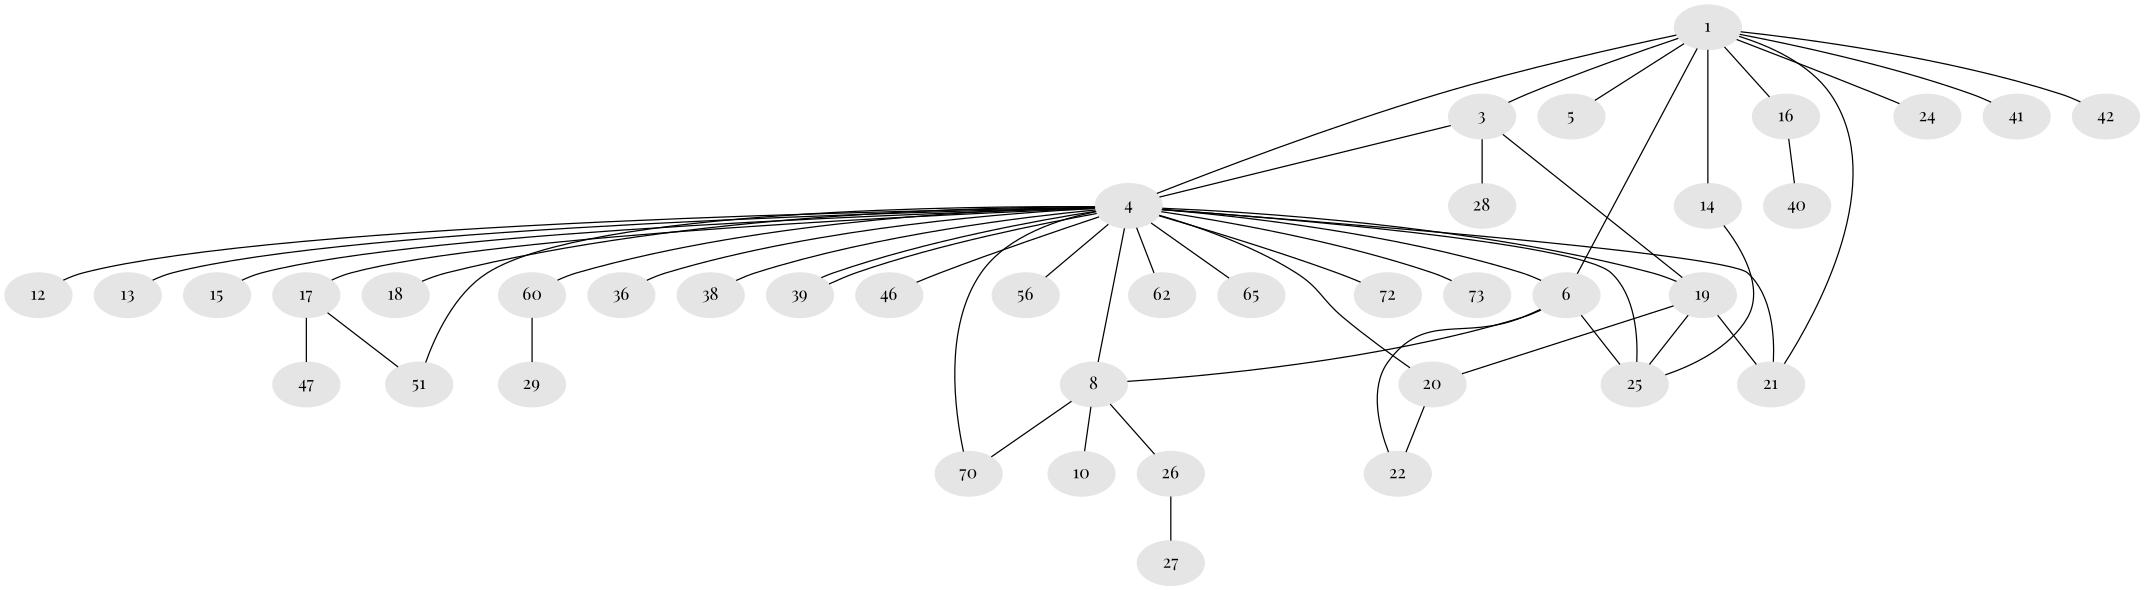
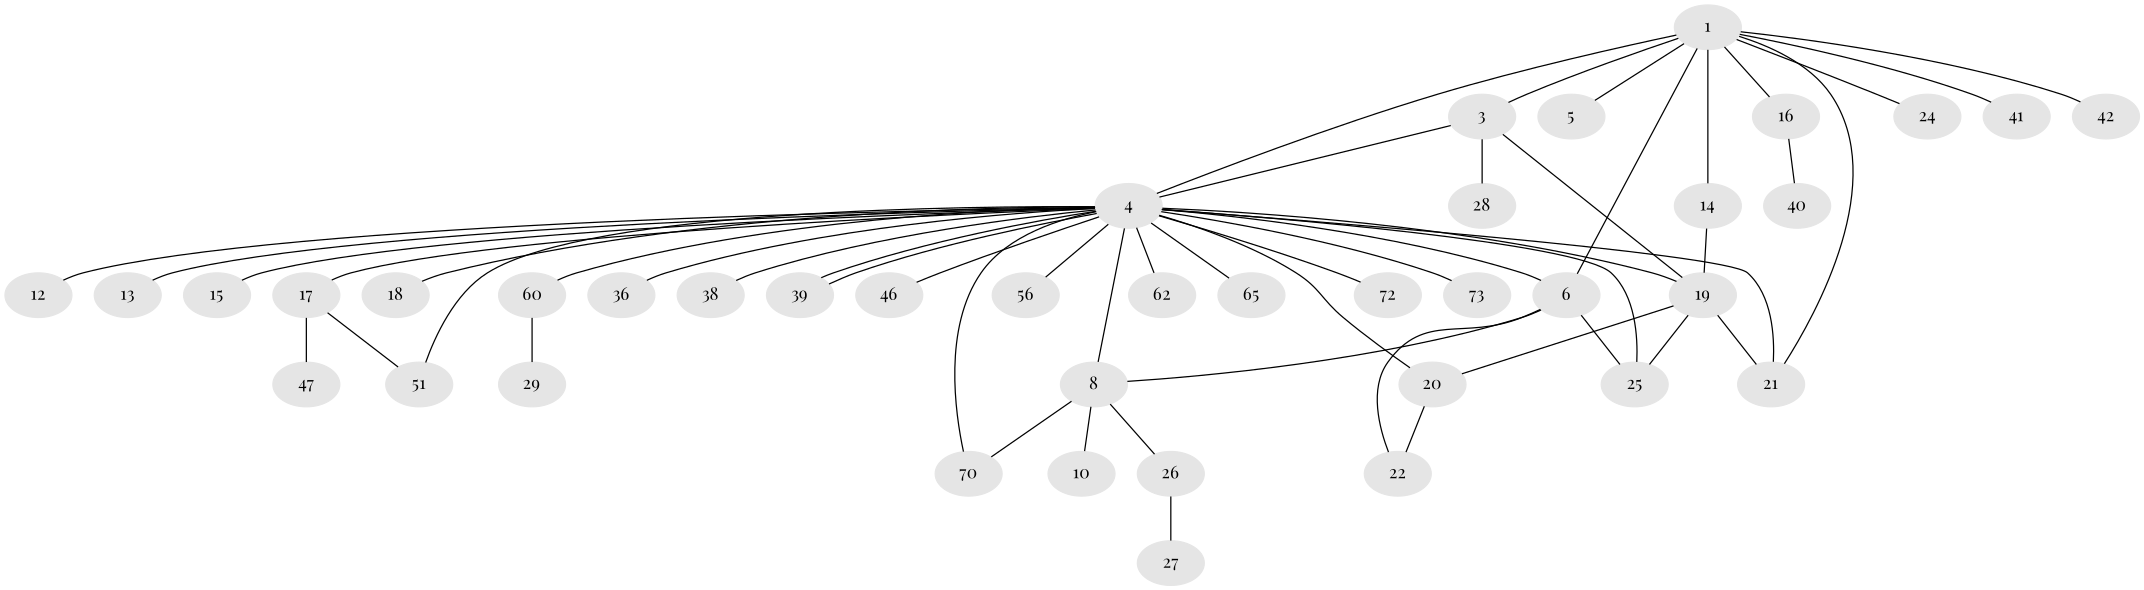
(1747, 318) -> (1705, 251)
